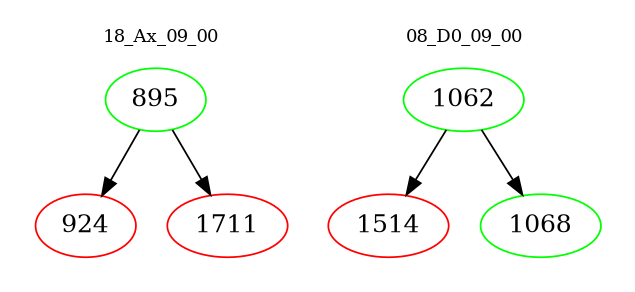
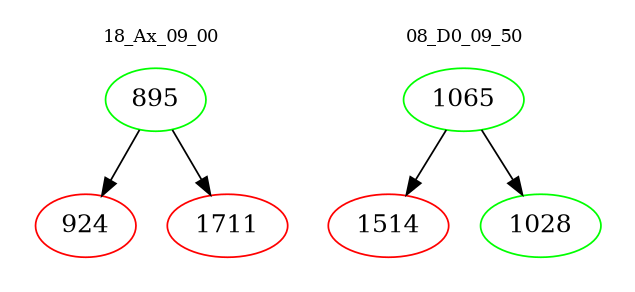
(465, 38) -> (465, 38)
(464, 100) -> (464, 100)
(541, 226) -> (541, 226)
